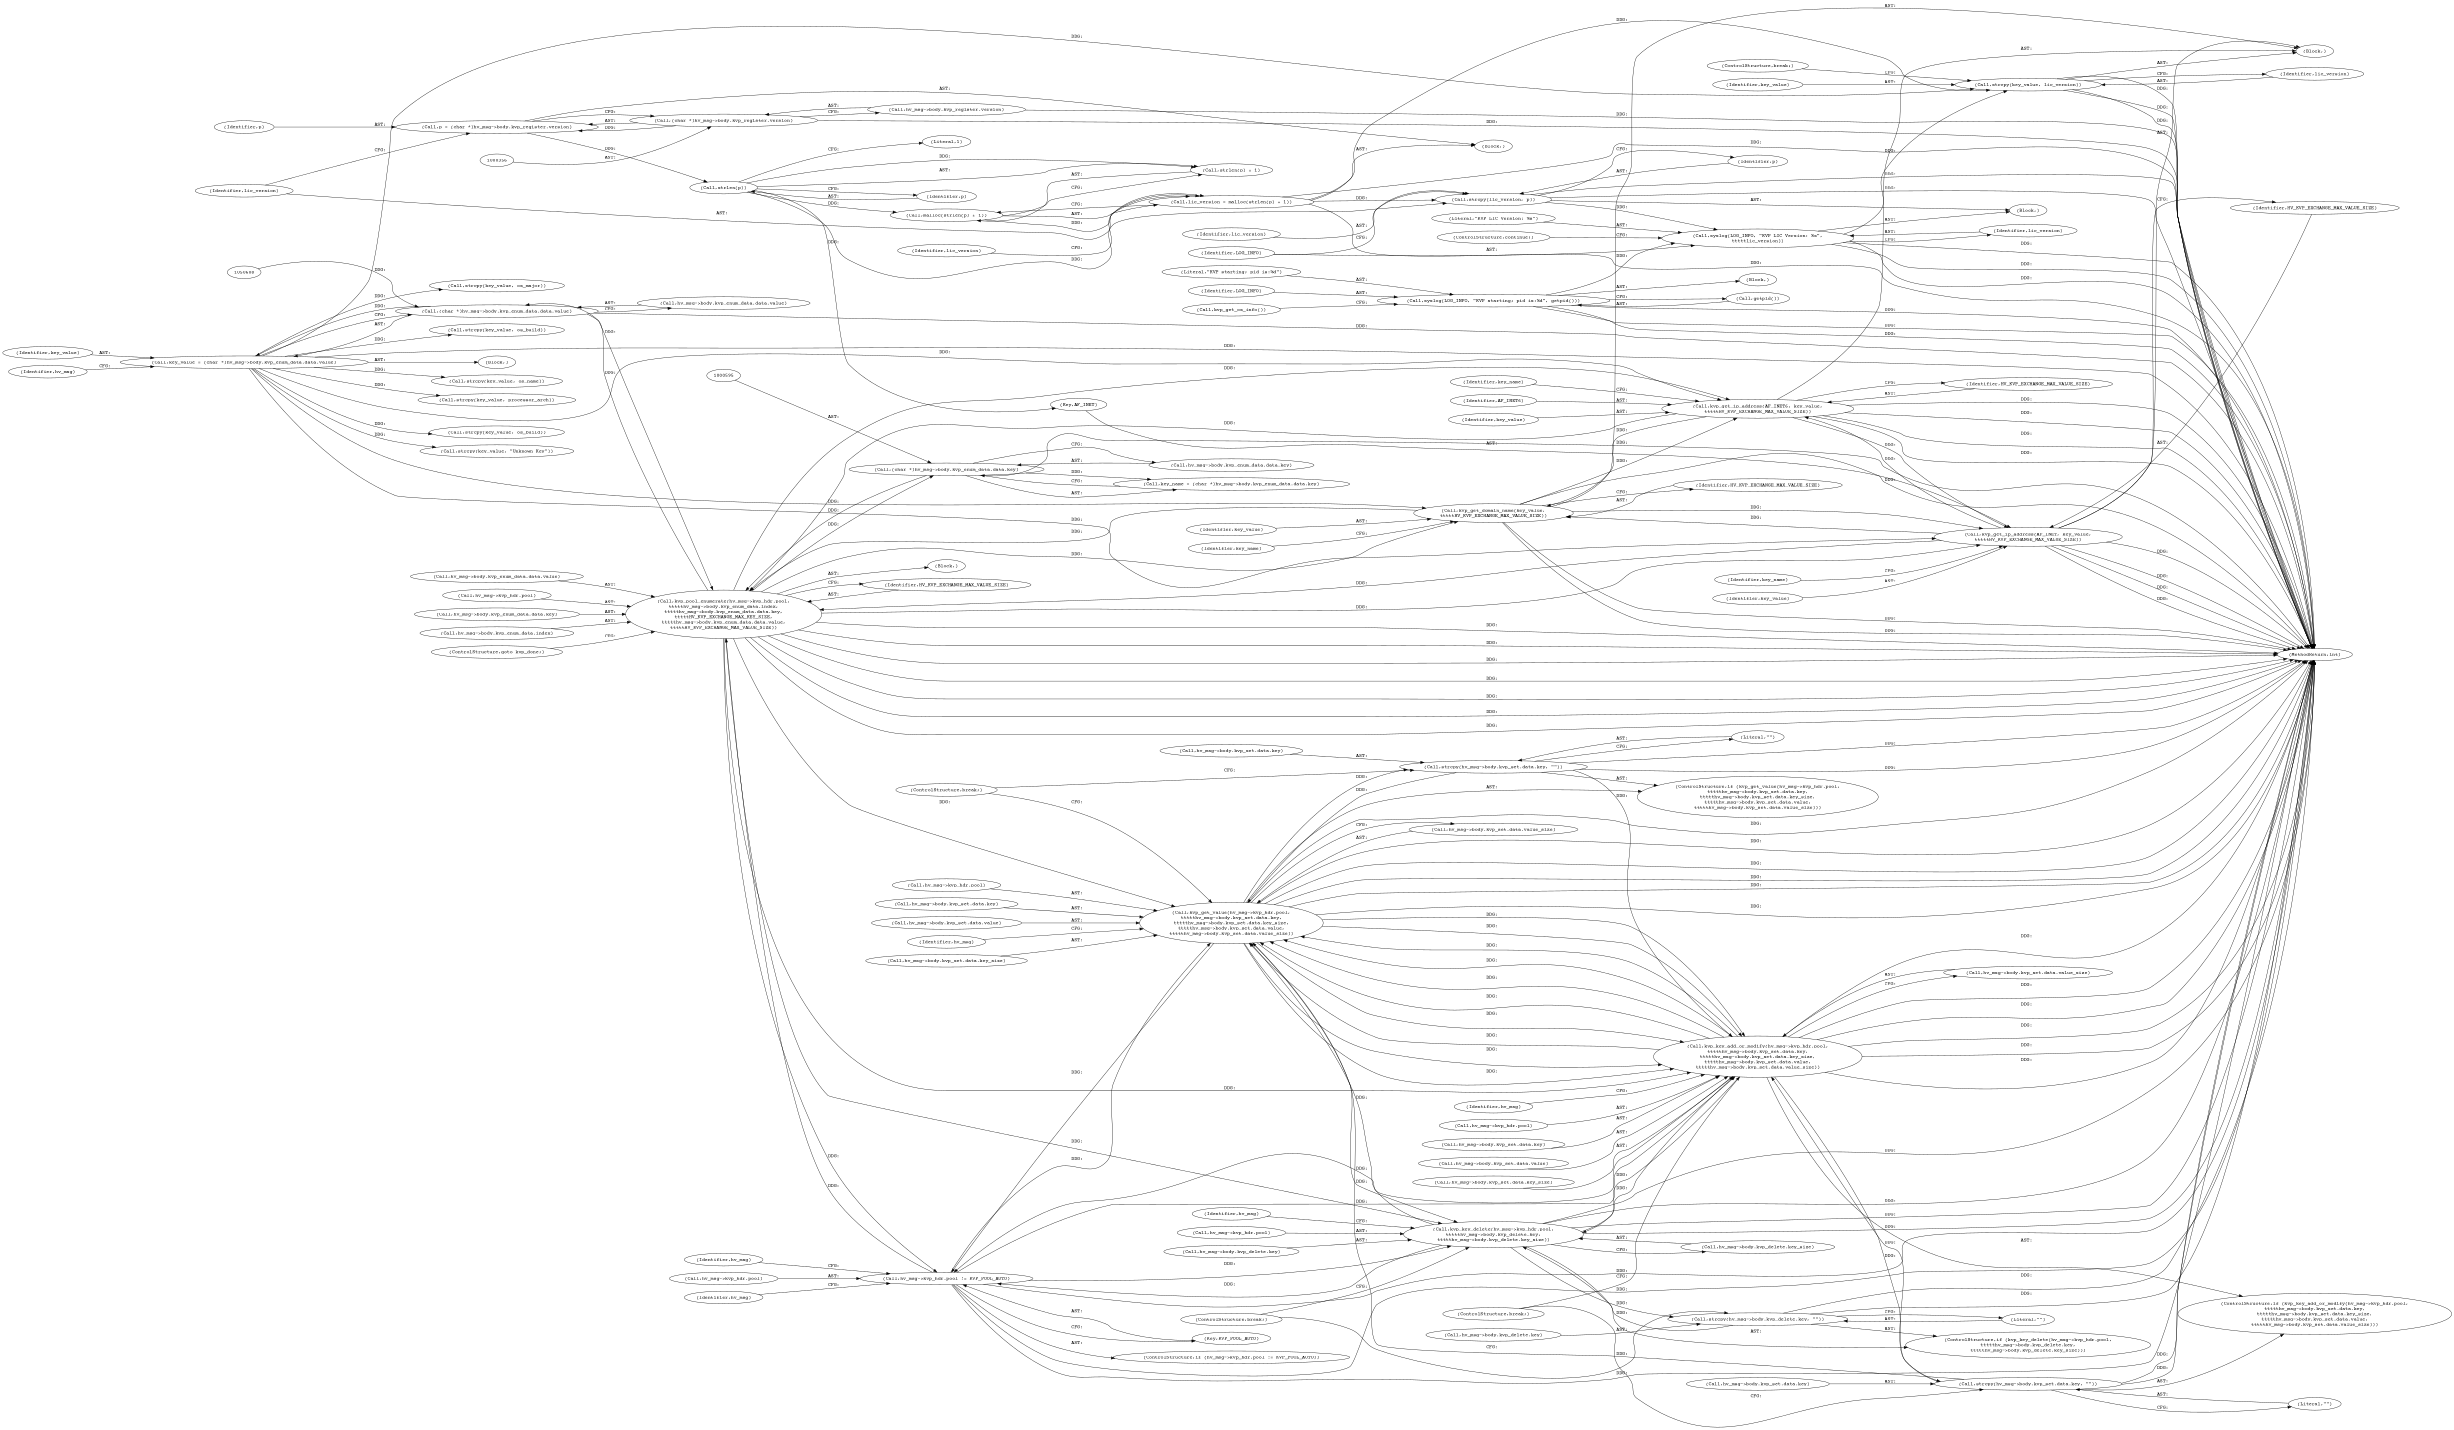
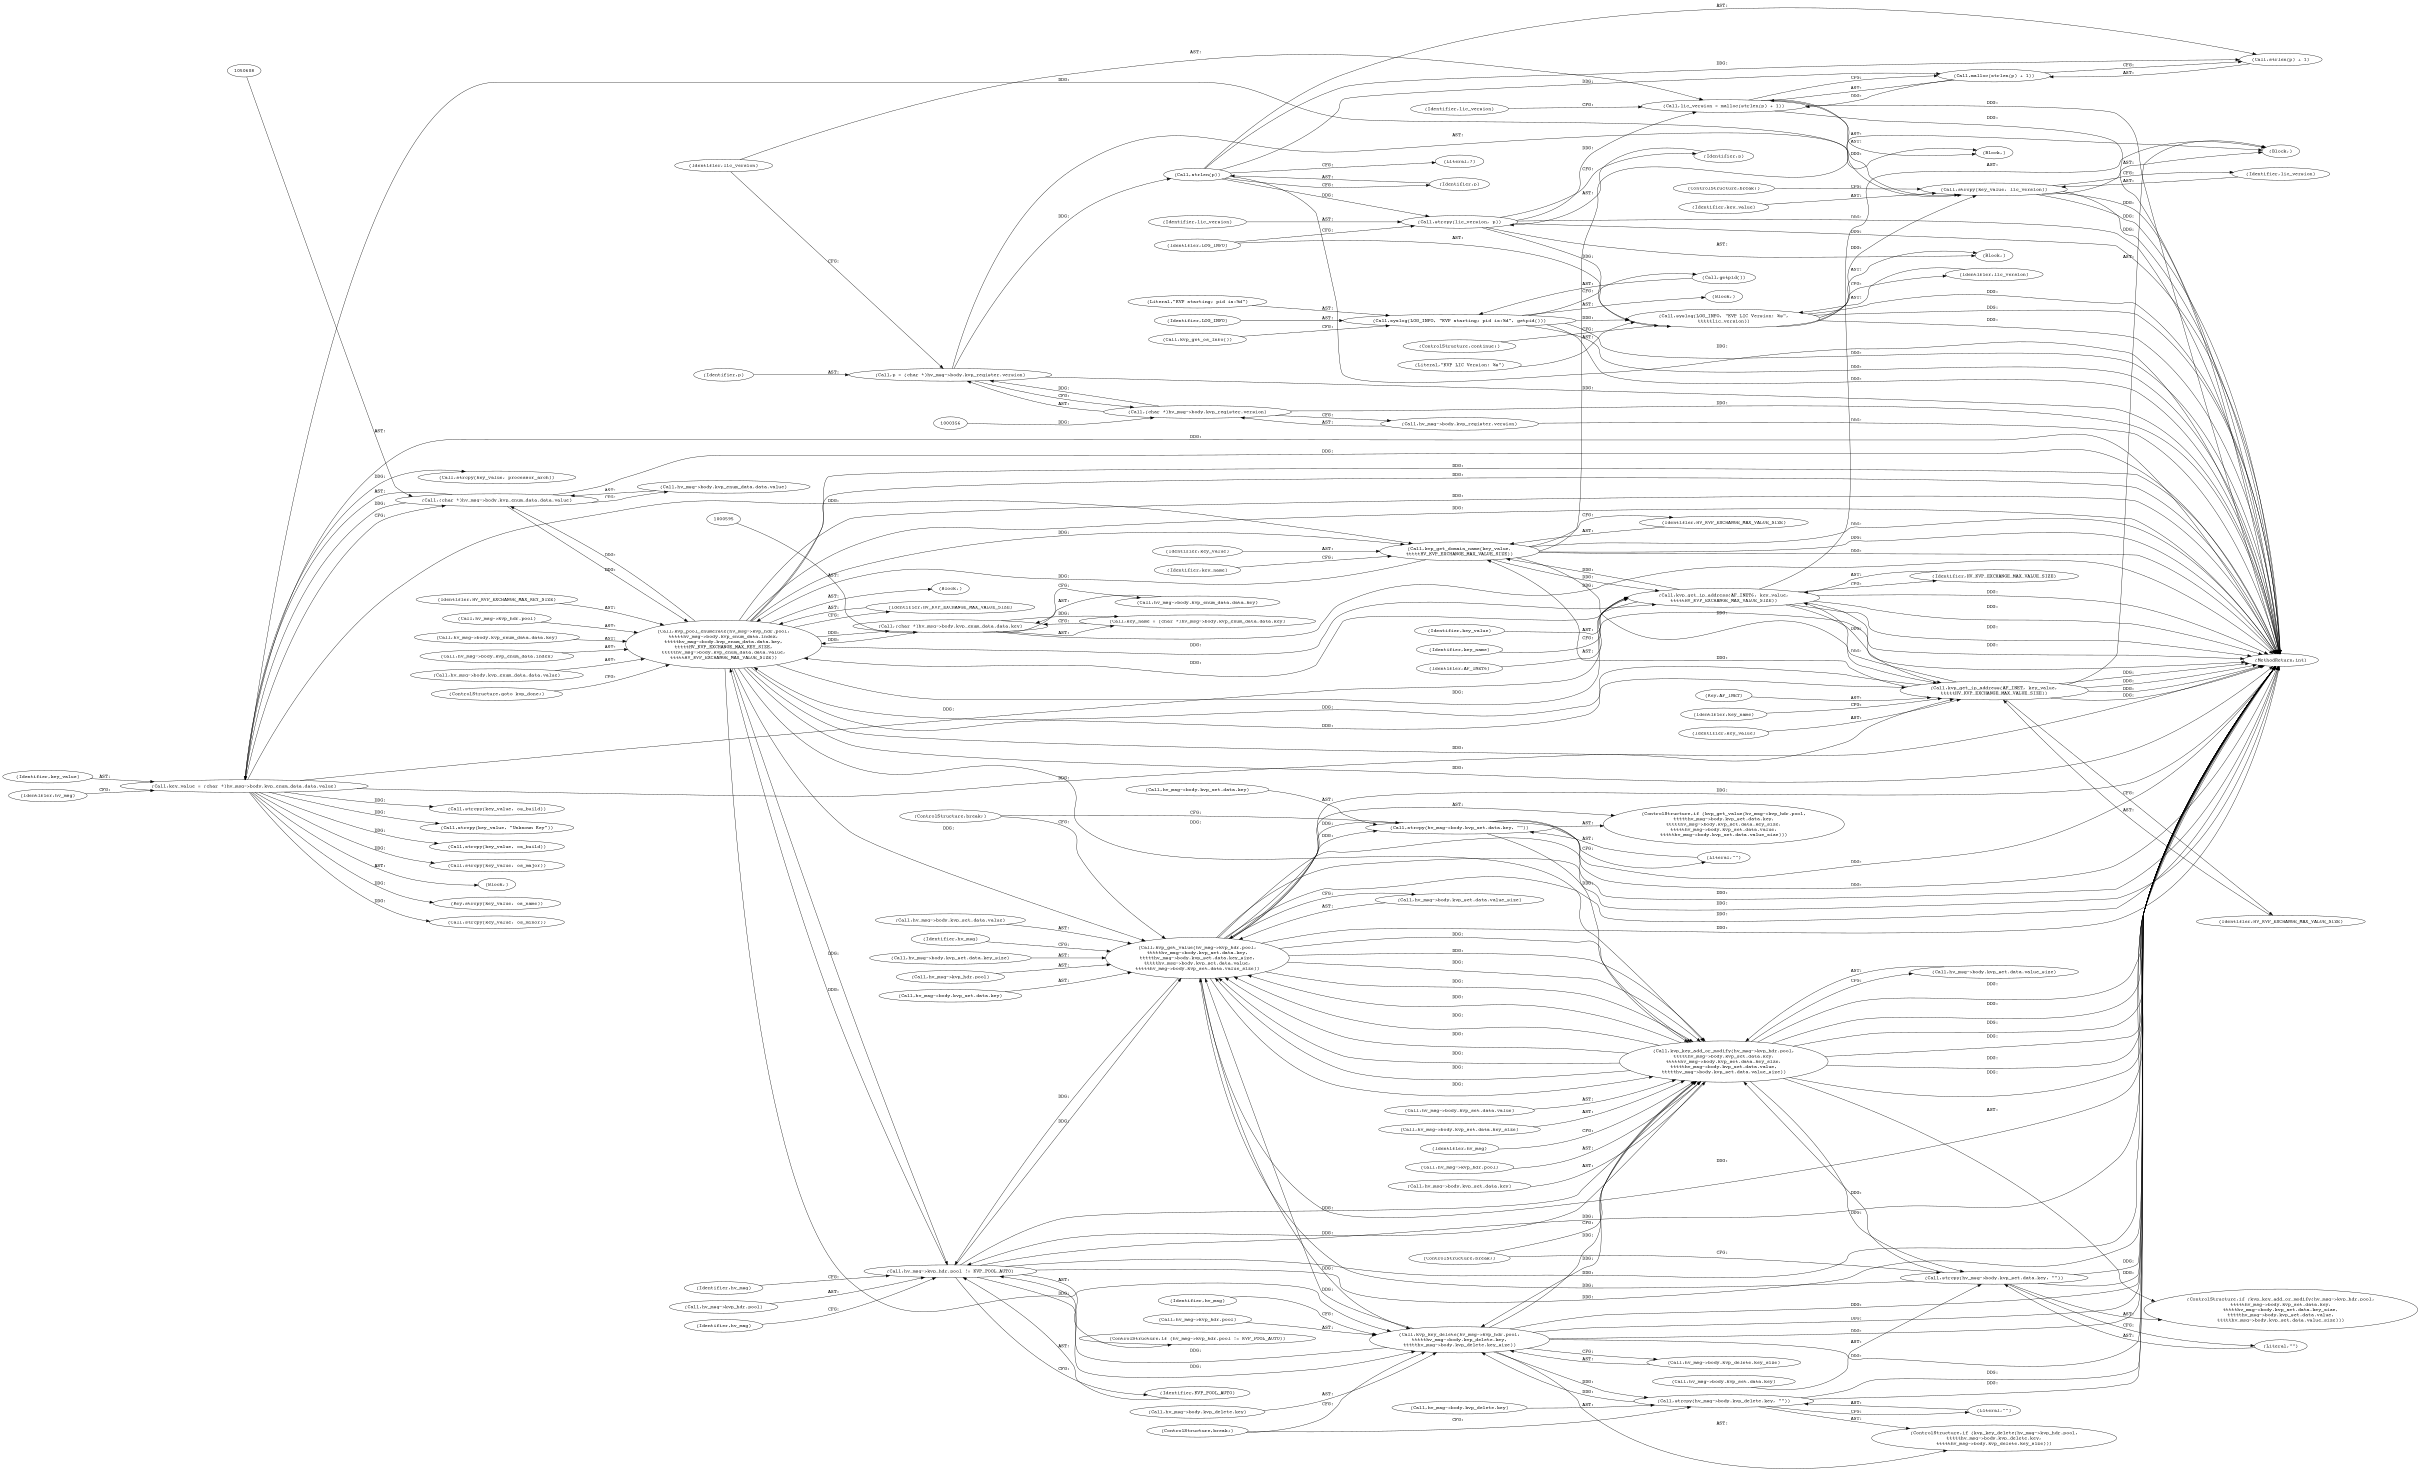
(947, 142) -> (1460, 161)
(612, 157) -> (1066, 422)
(1373, 201) -> (1591, 154)
(382, 270) -> (382, 431)
(847, 361) -> (1775, 354)
(497, 381) -> (497, 903)
none -> (1733, 395)
none -> (497, 600)
none -> (497, 922)
(1231, 1338) -> (1197, 1393)
